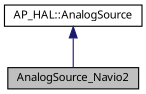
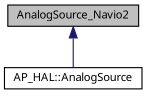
(73, 53) -> (73, 53)
